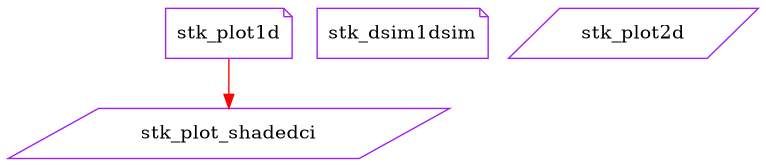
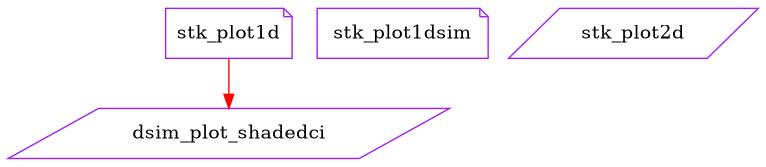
(403, 33) -> (403, 33)
(229, 133) -> (229, 133)
